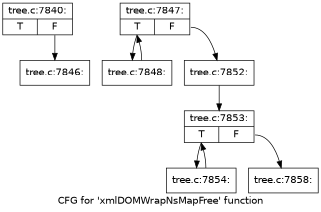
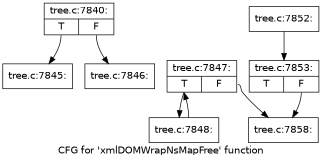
(207, 36) -> (249, 100)
none -> (38, 76)
(201, 181) -> none
